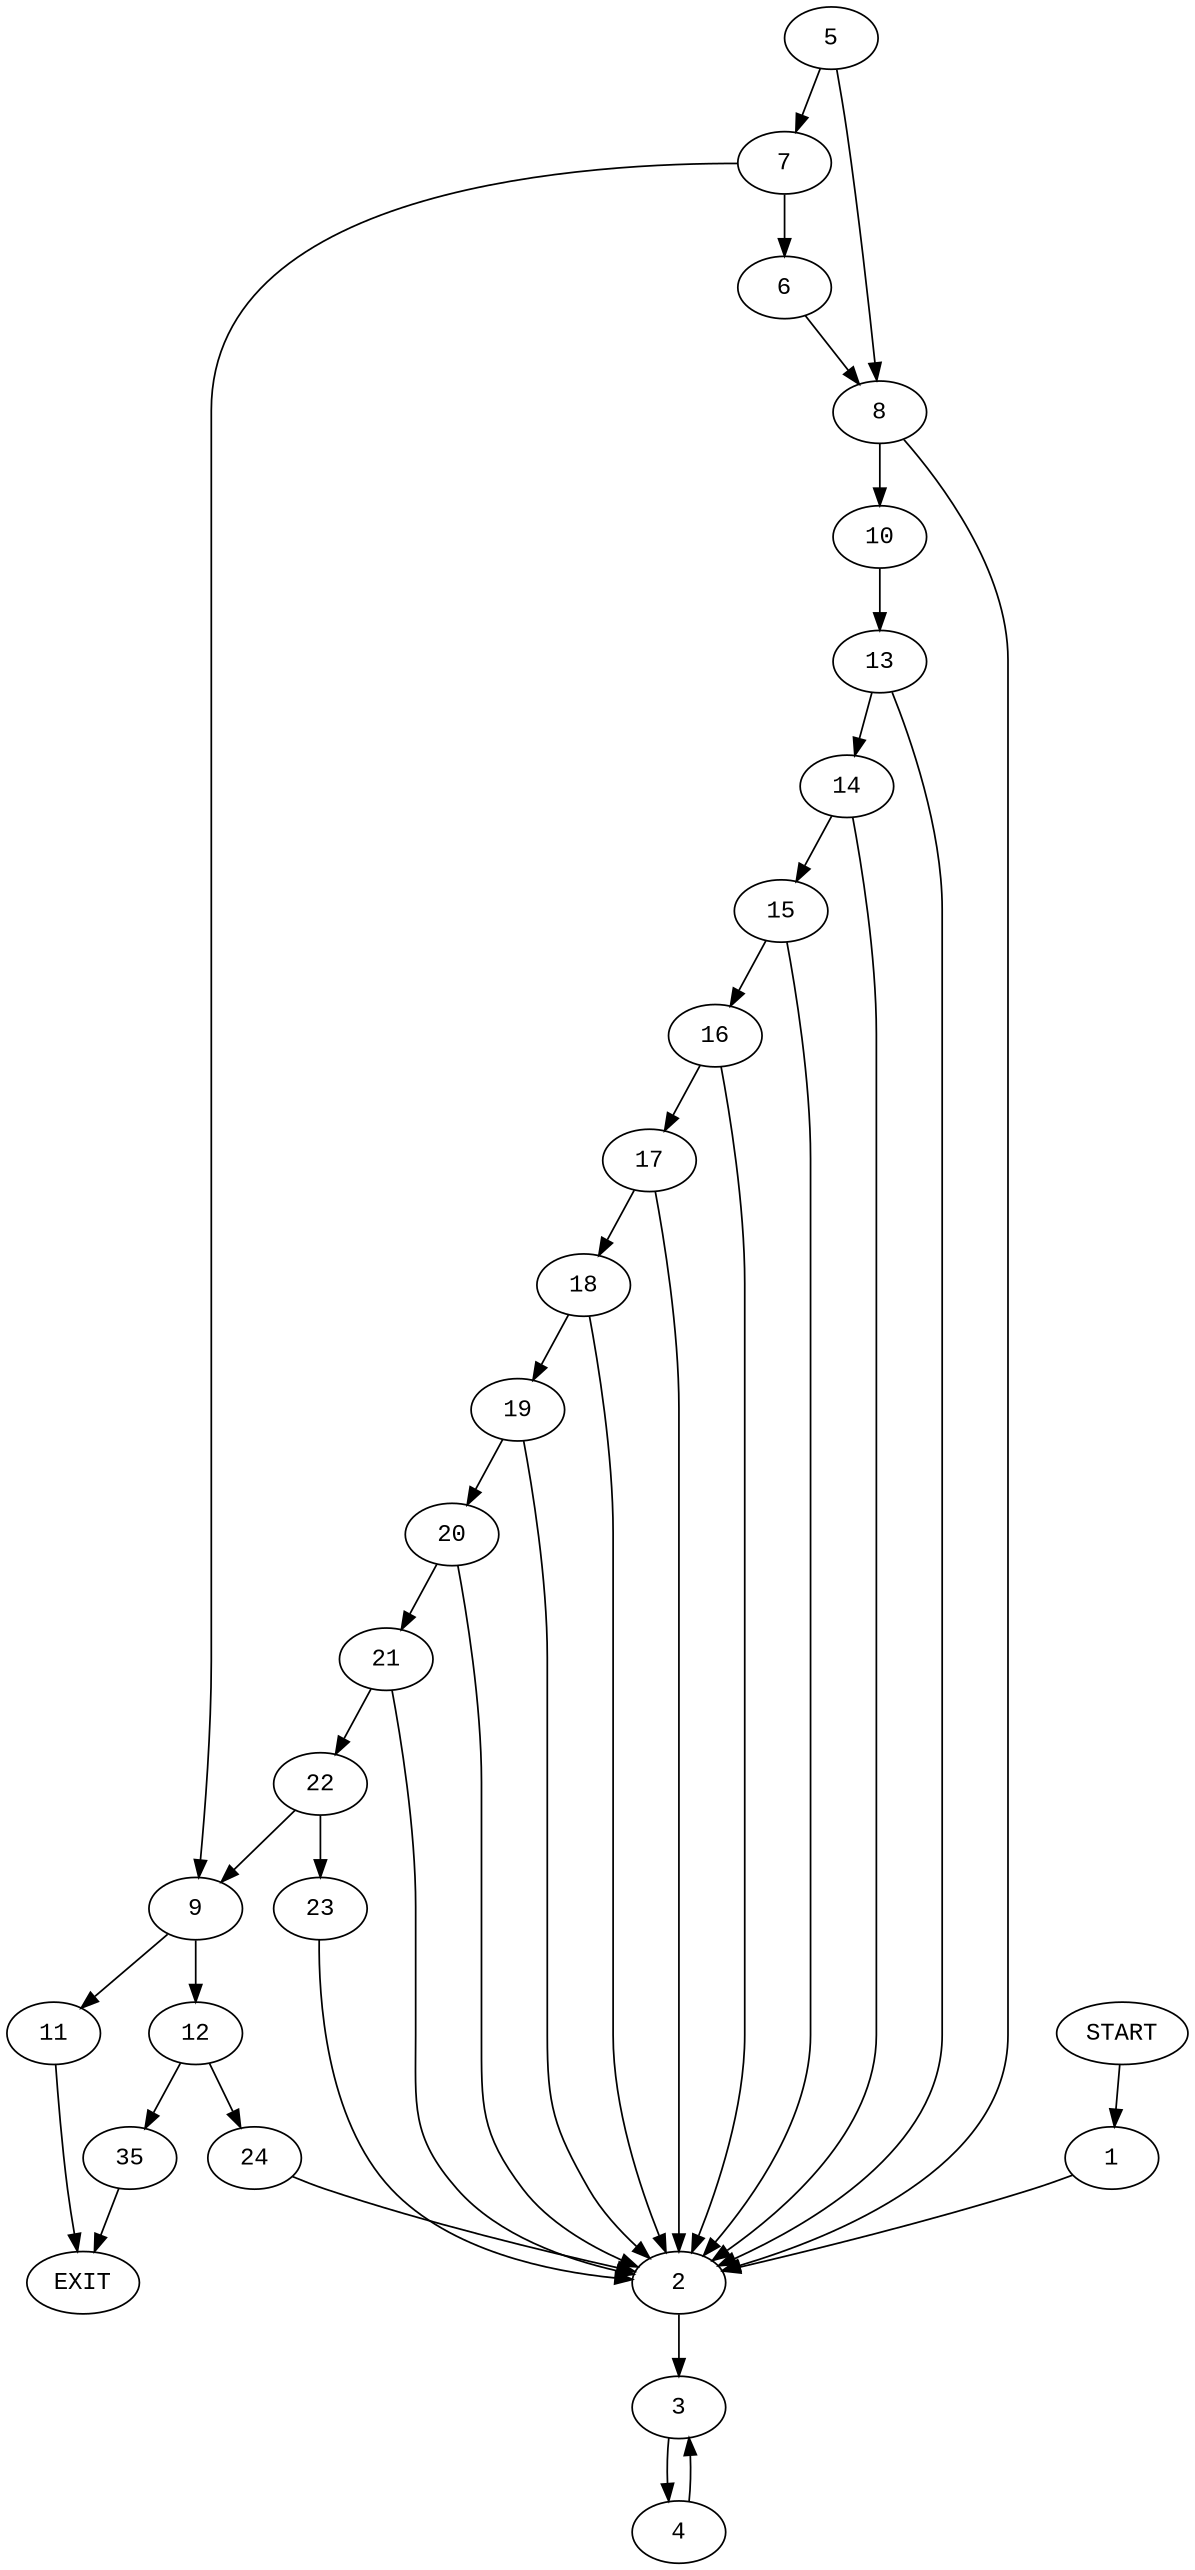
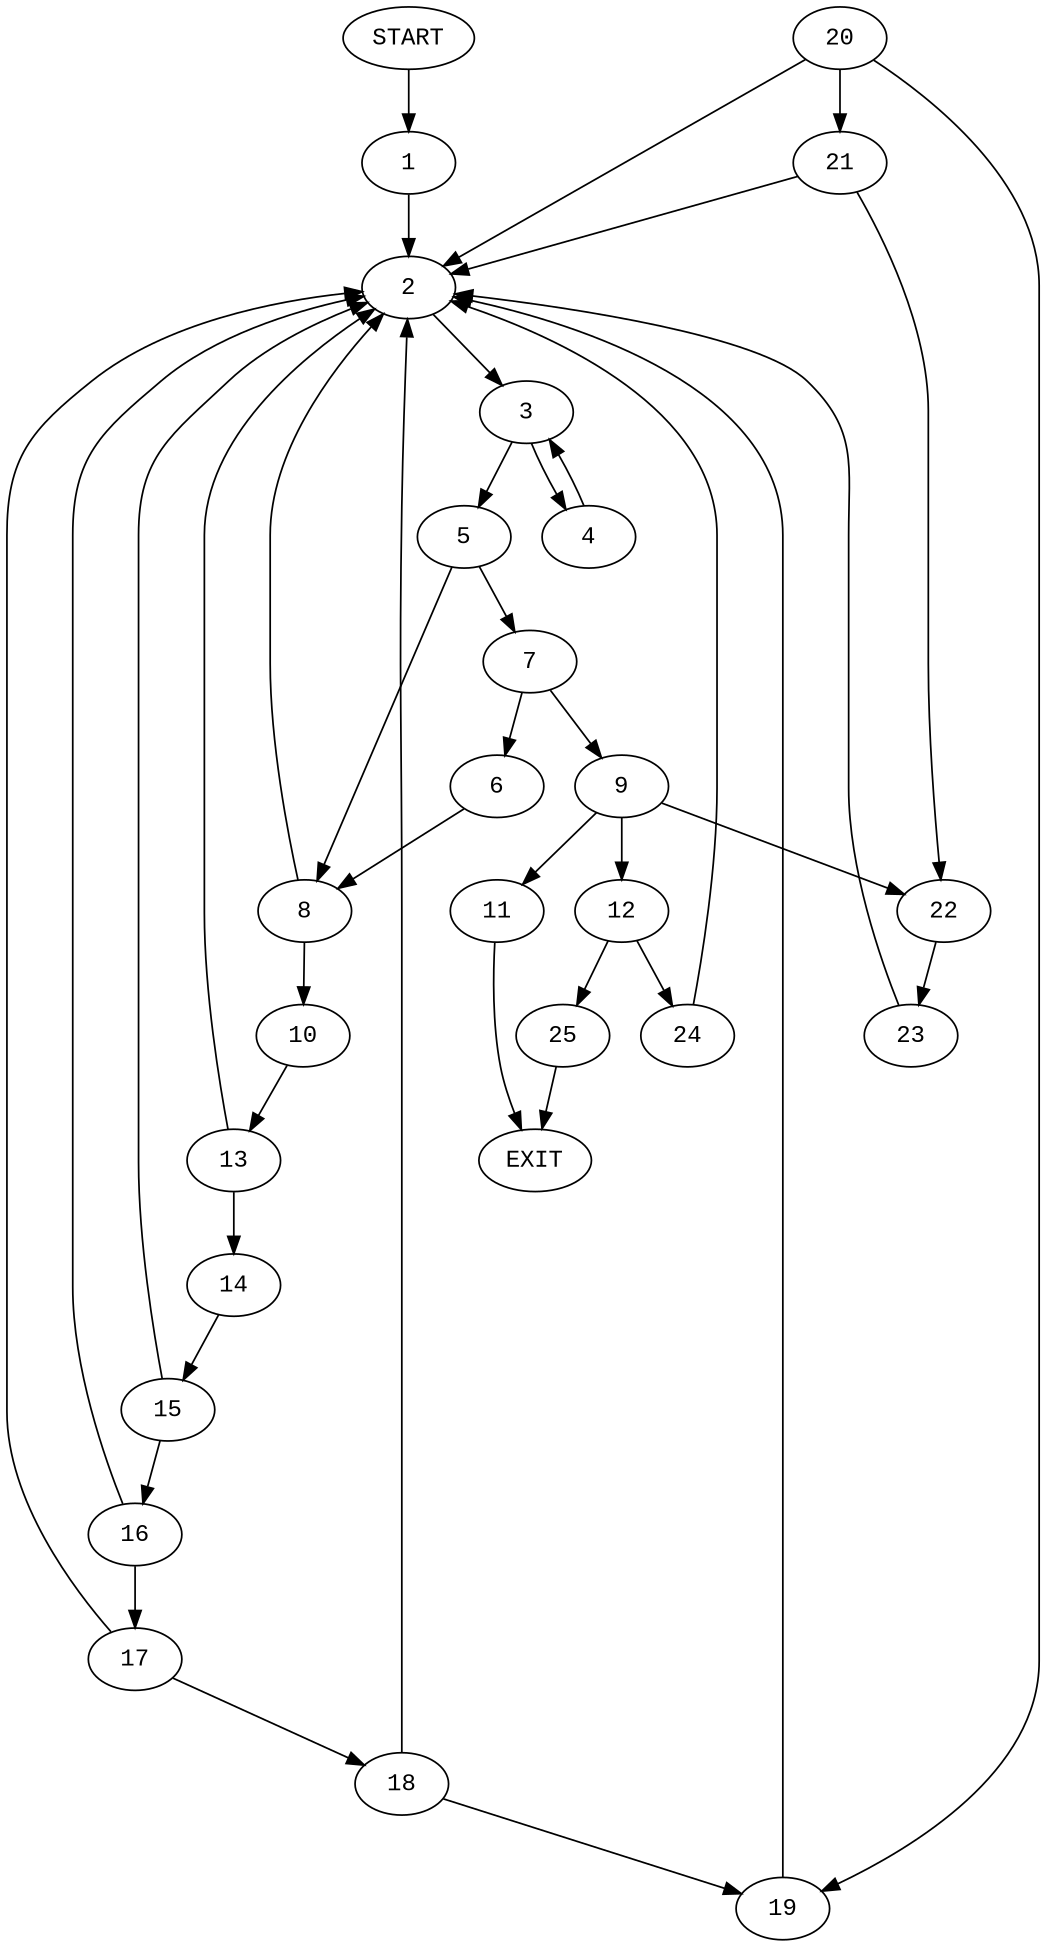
none -> (499, 467)
(489, 1464) -> (1039, 986)
(876, 1561) -> none
(264, 1840) -> (769, 844)
(130, 2158) -> (563, 1036)
